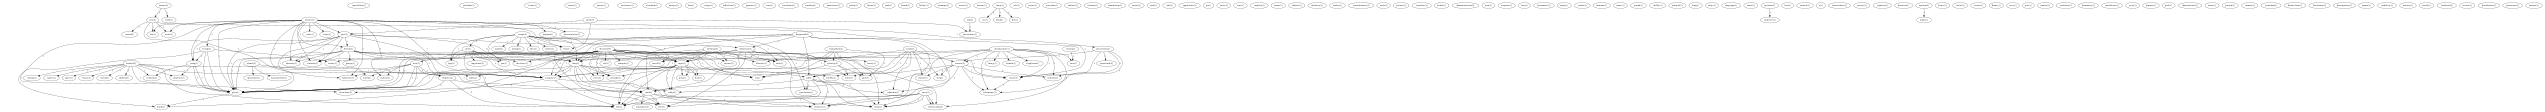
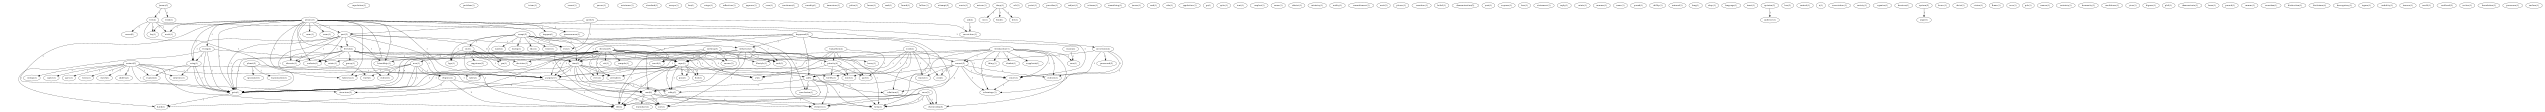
none -> (384, 64)
none -> (832, 70)
